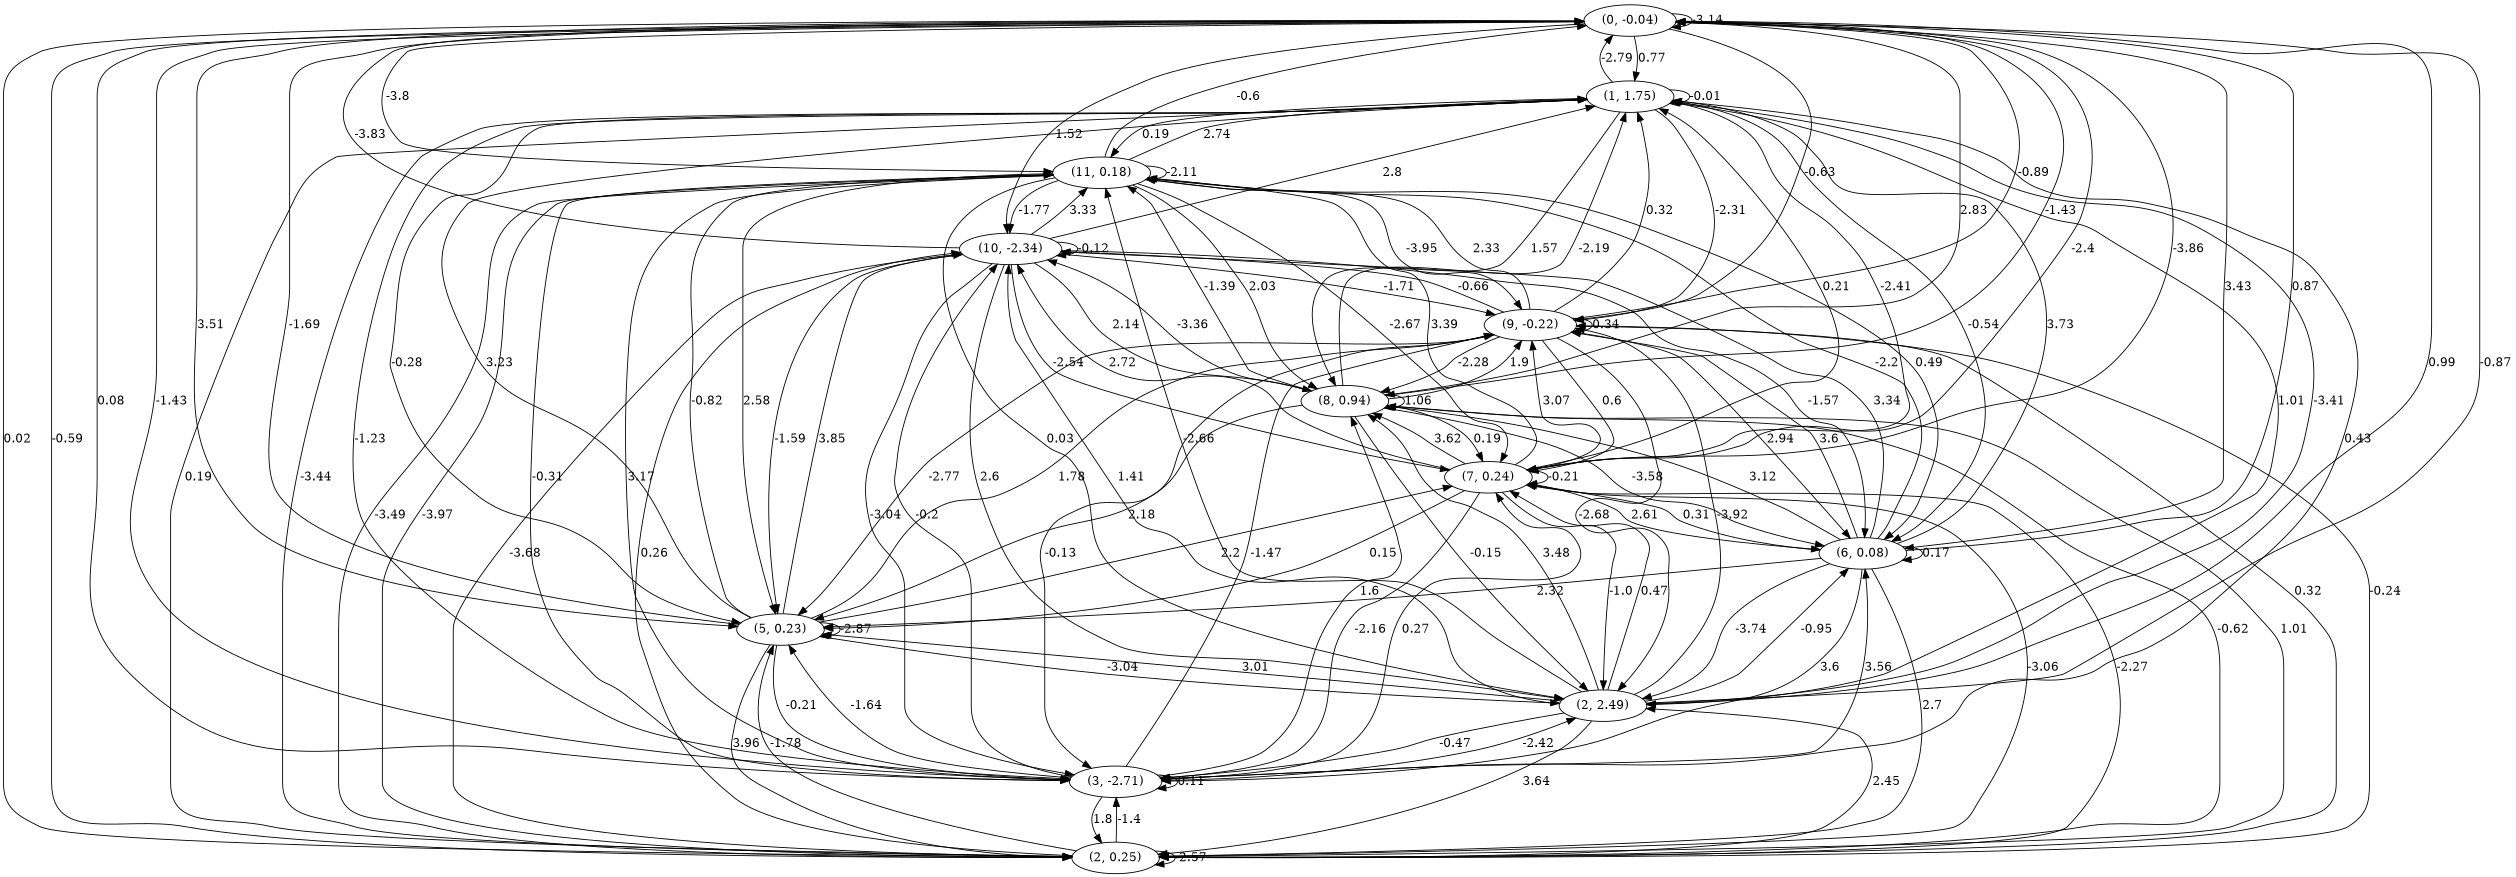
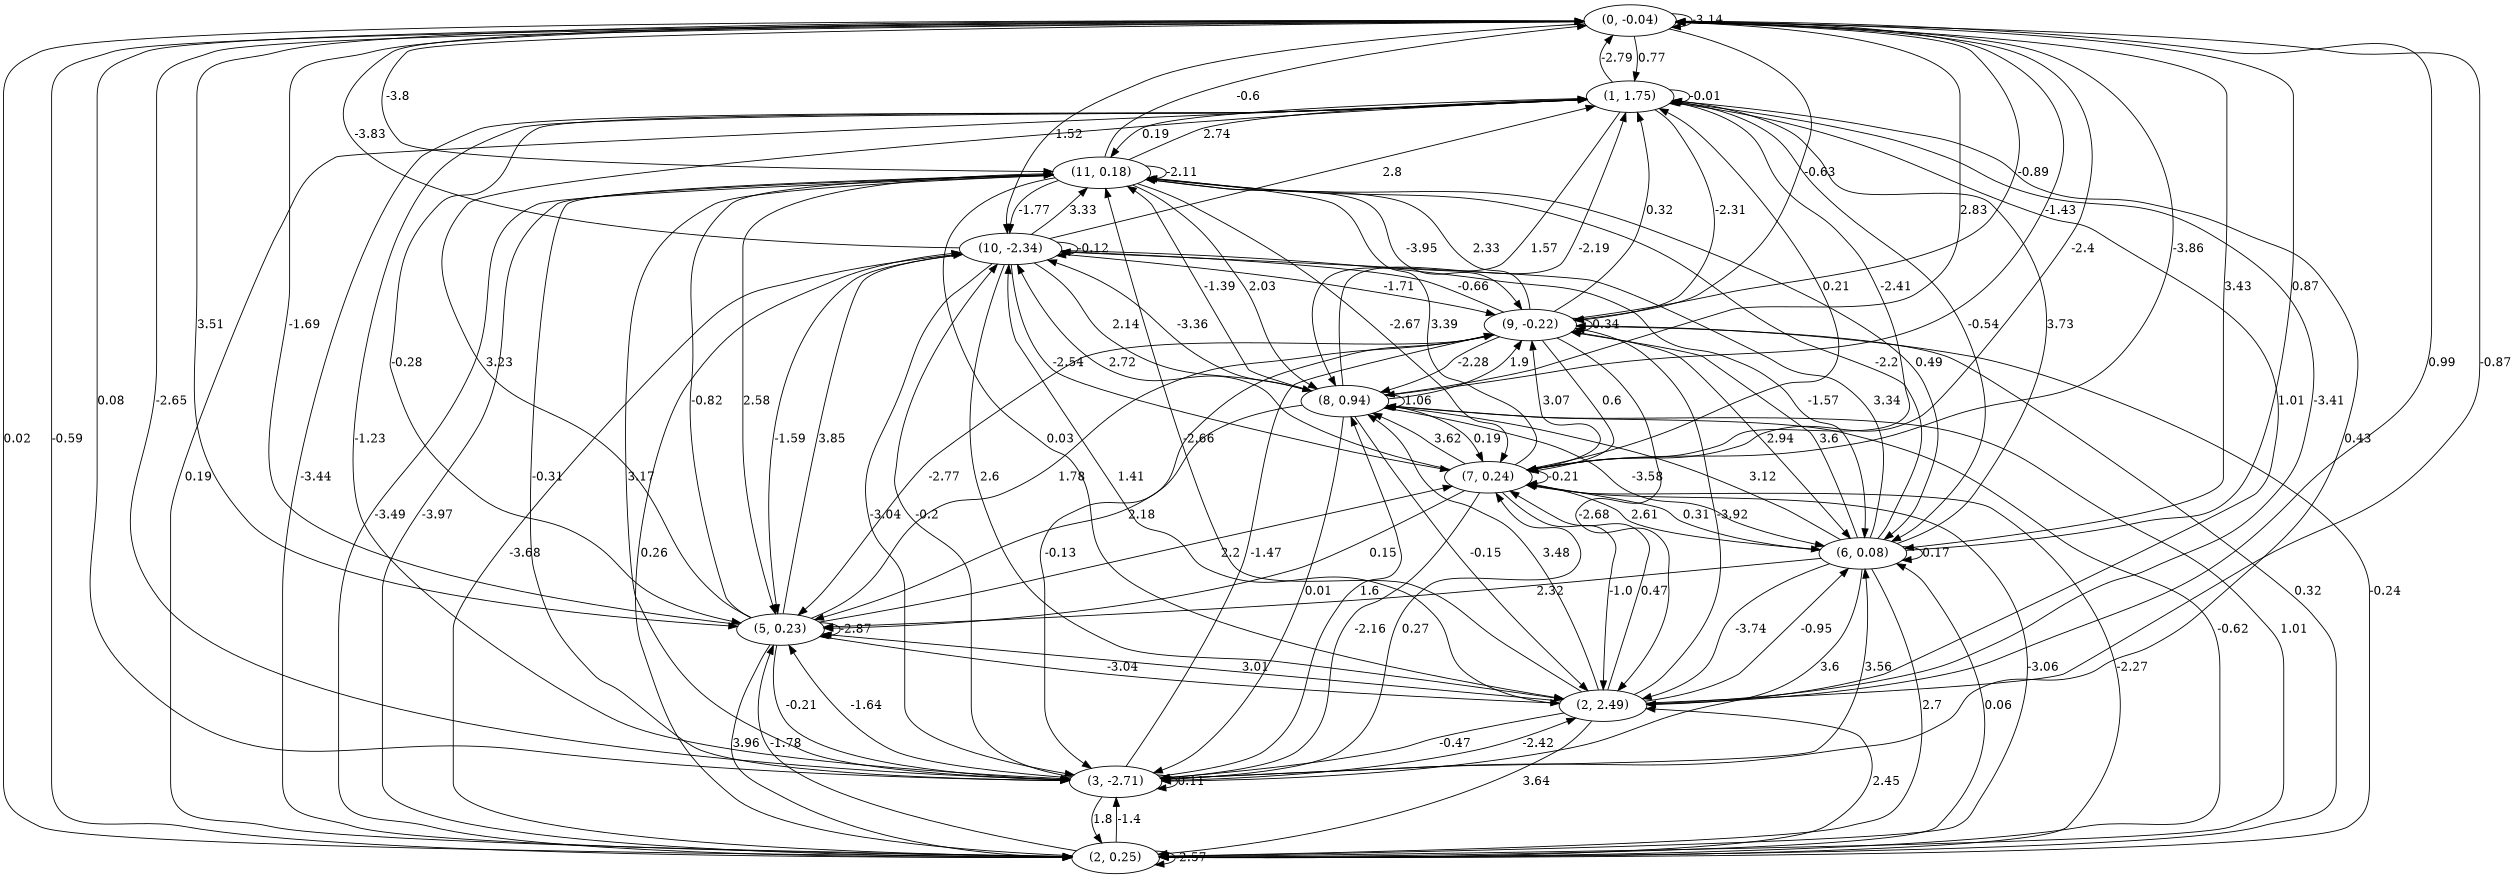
(172, 401) -> (172, 401)
none -> (1292, 616)
none -> (1955, 805)
